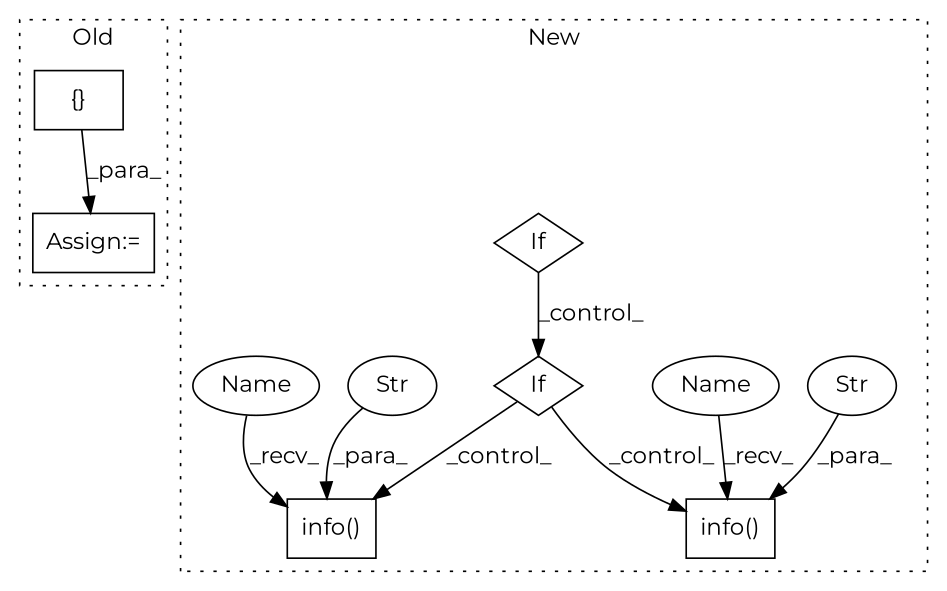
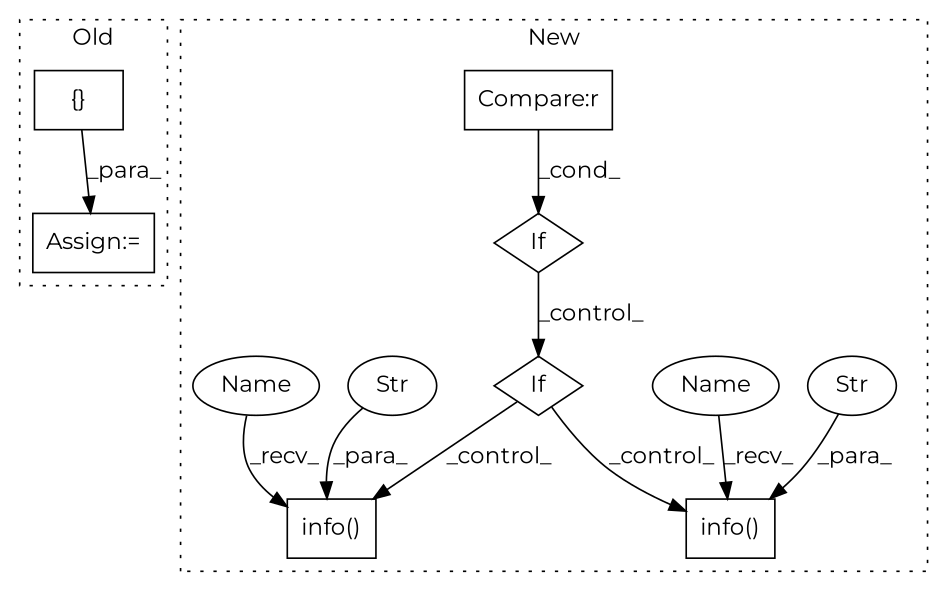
none -> (538, 100)
